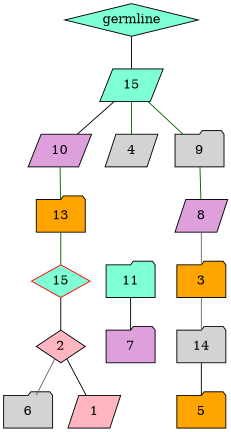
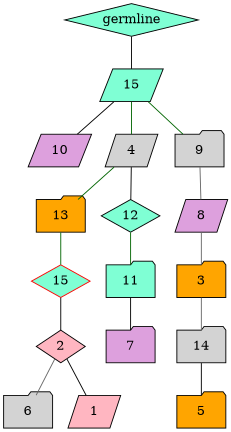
(60, 183) -> (96, 183)
(200, 183) -> (200, 183)
none -> (131, 216)
